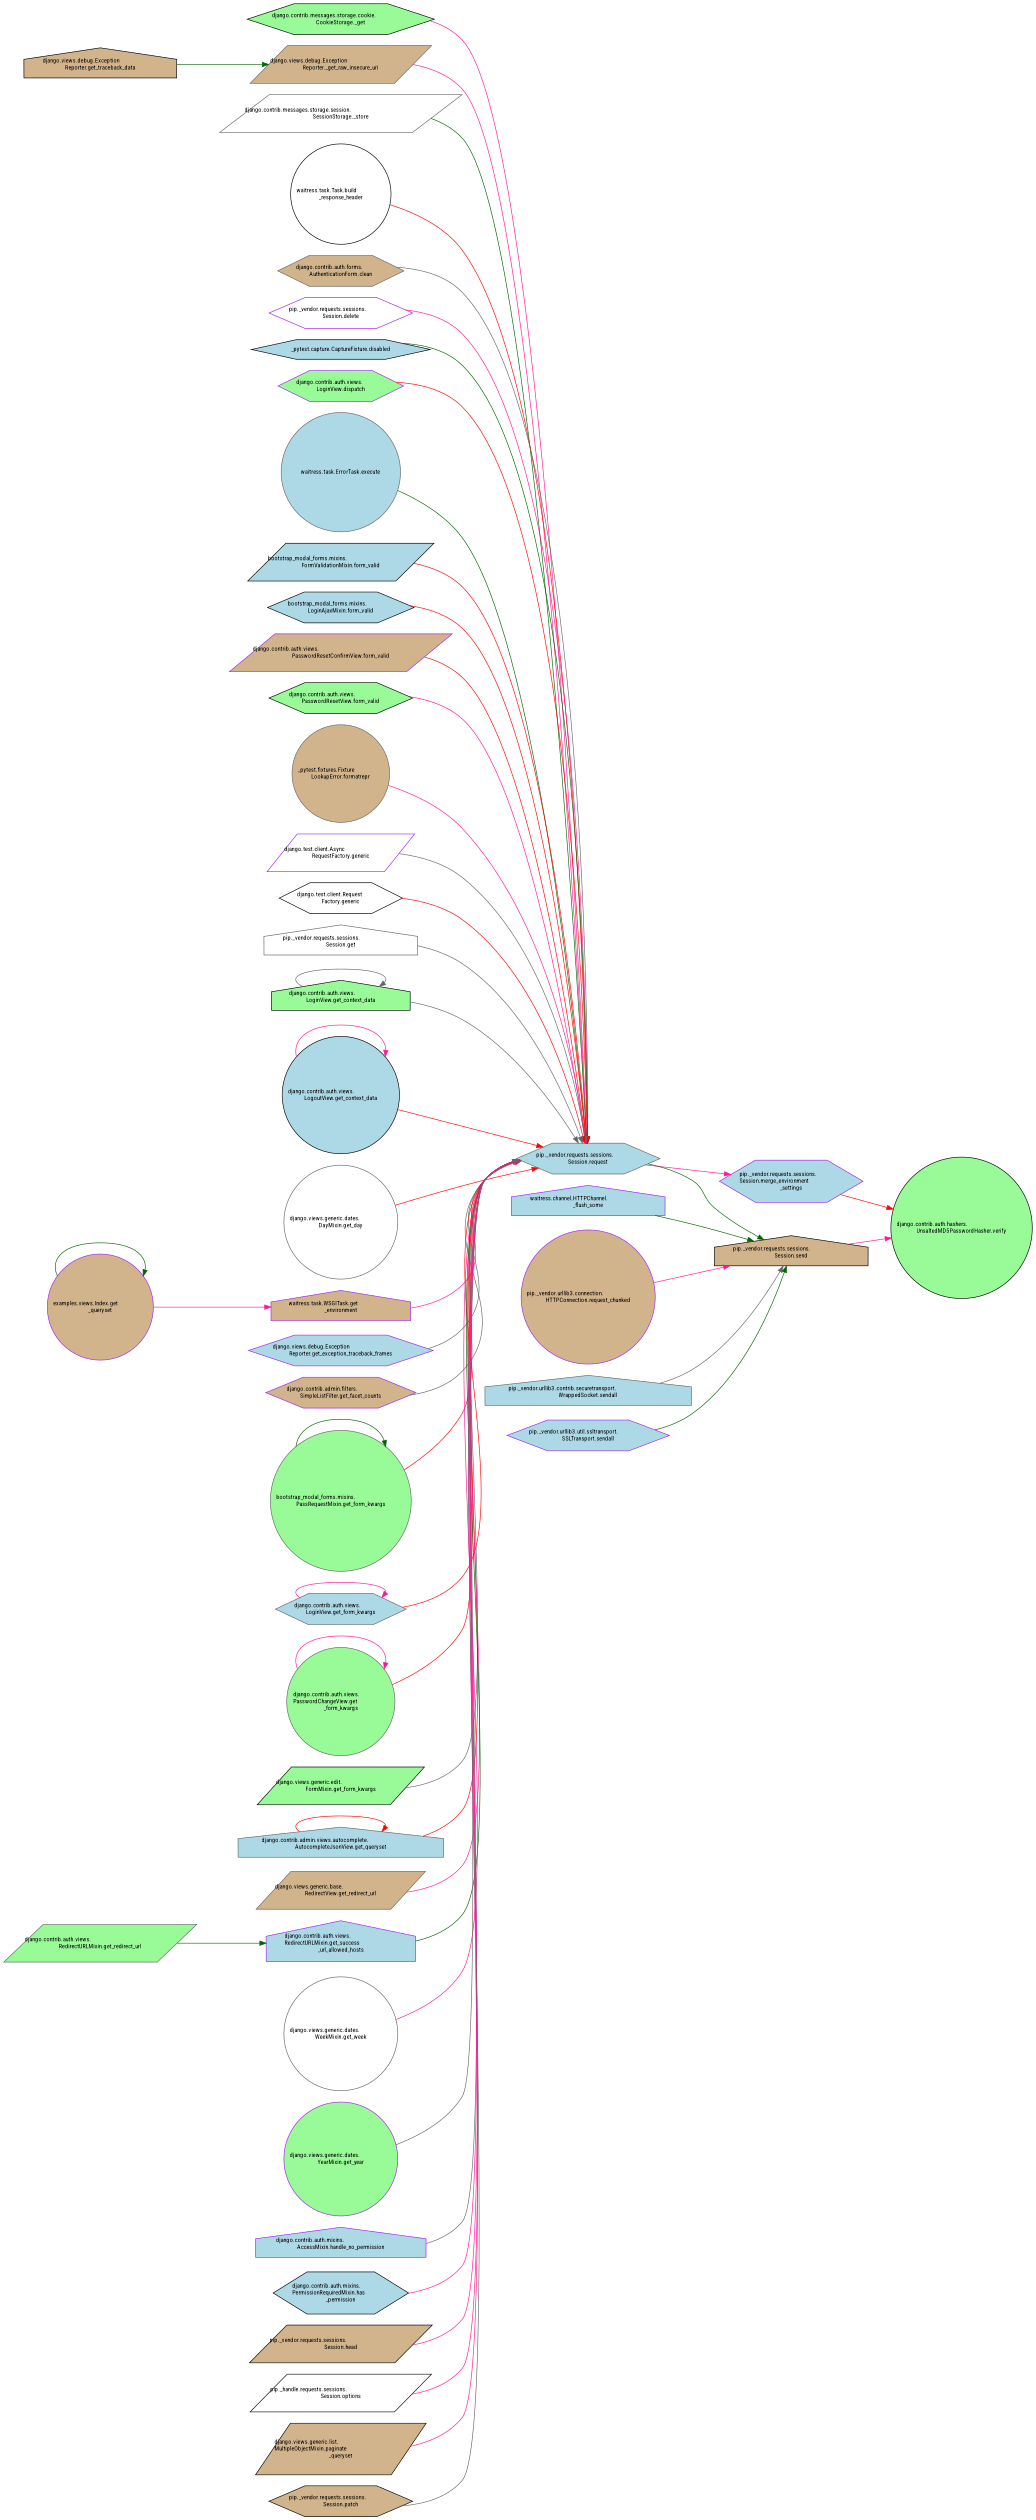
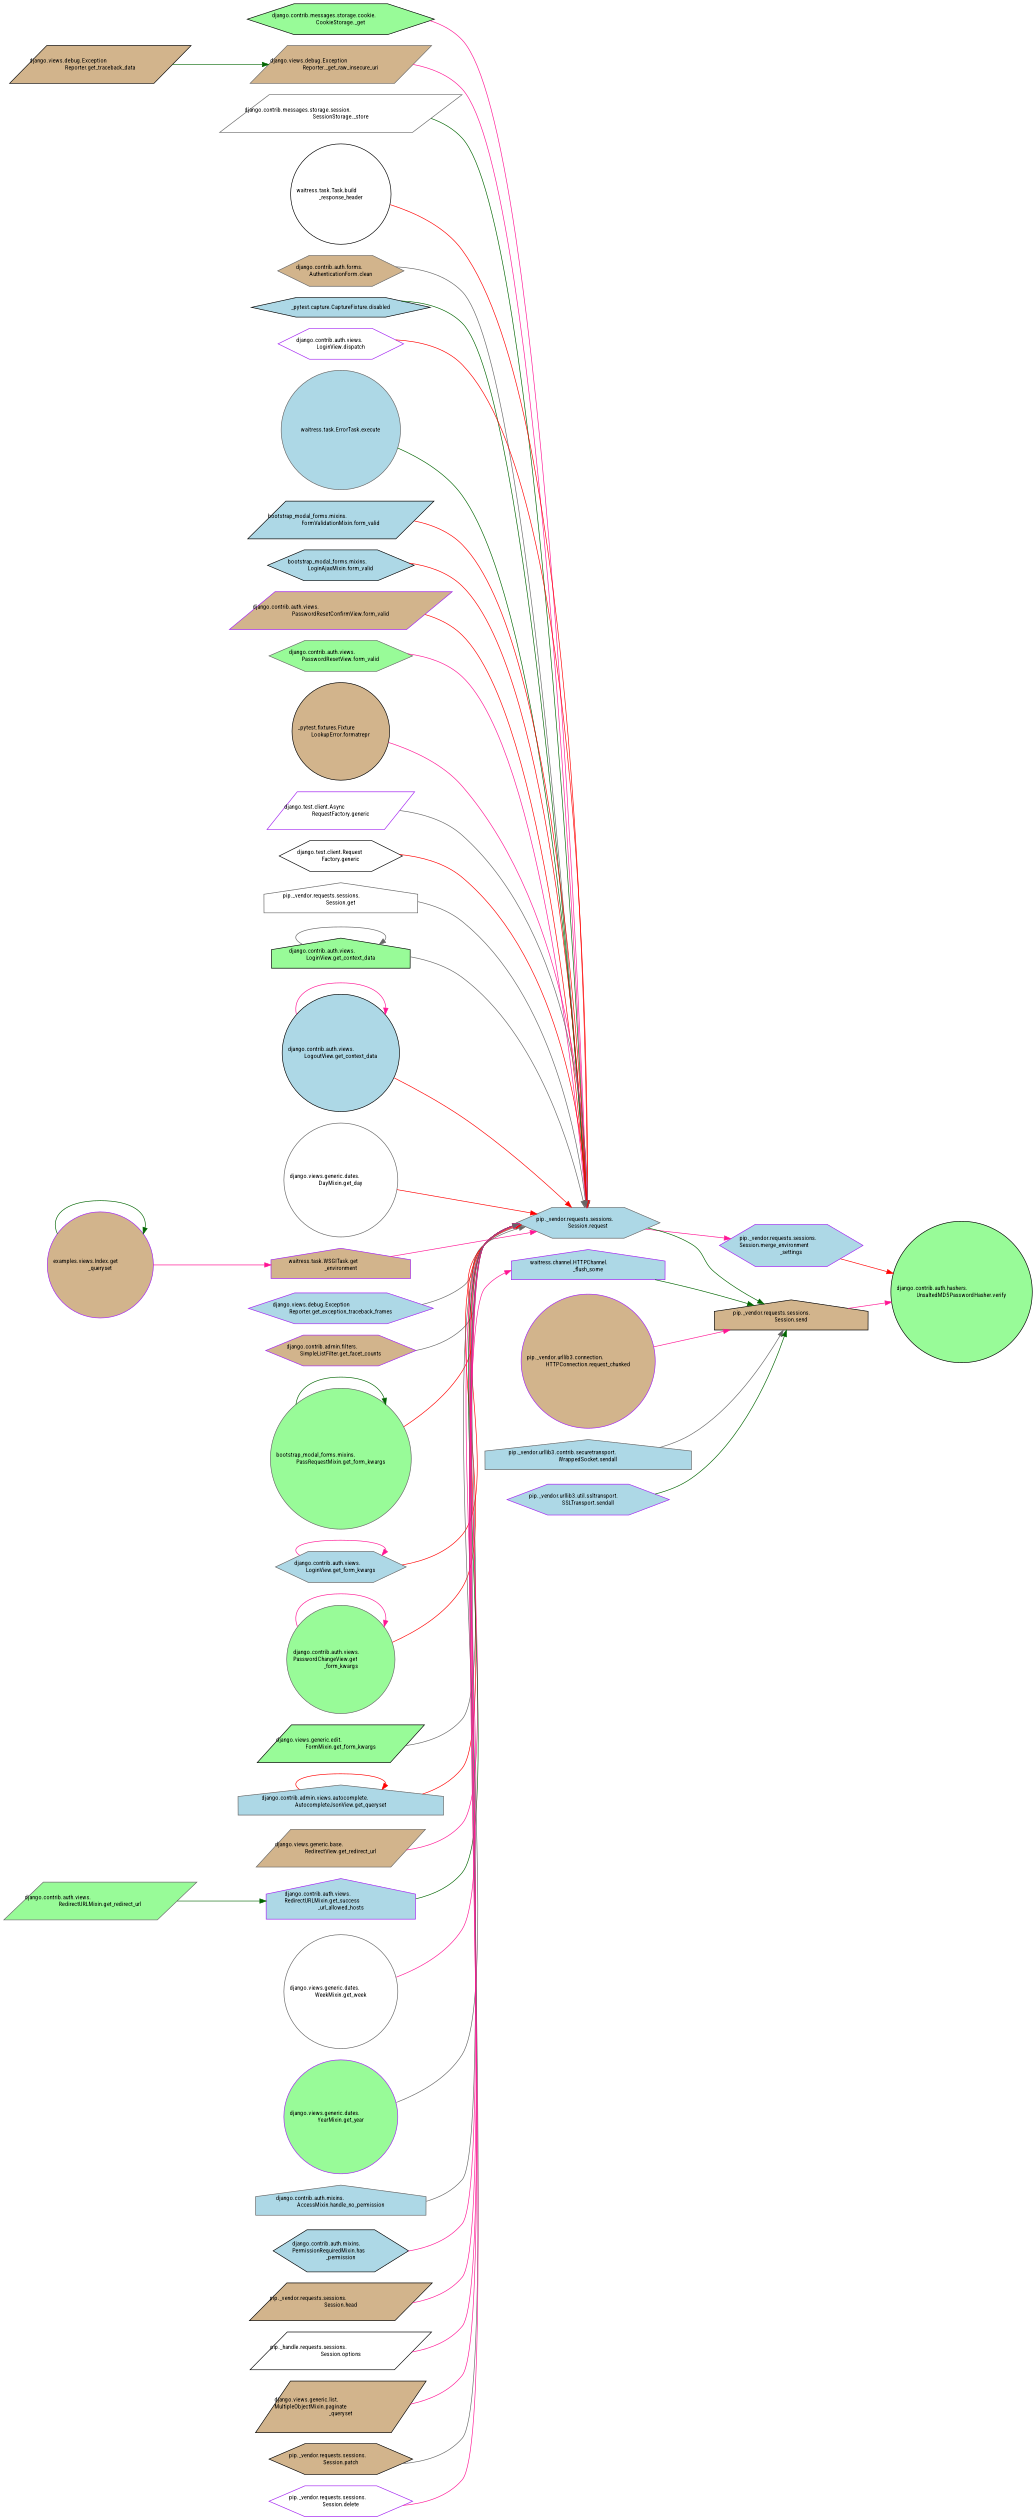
(100, 64) -> (100, 64)
(341, 386) -> (341, 344)
(526, 478) -> (474, 1904)
(341, 698) -> (341, 656)
(341, 774) -> (341, 731)
(341, 2244) -> (341, 2202)
